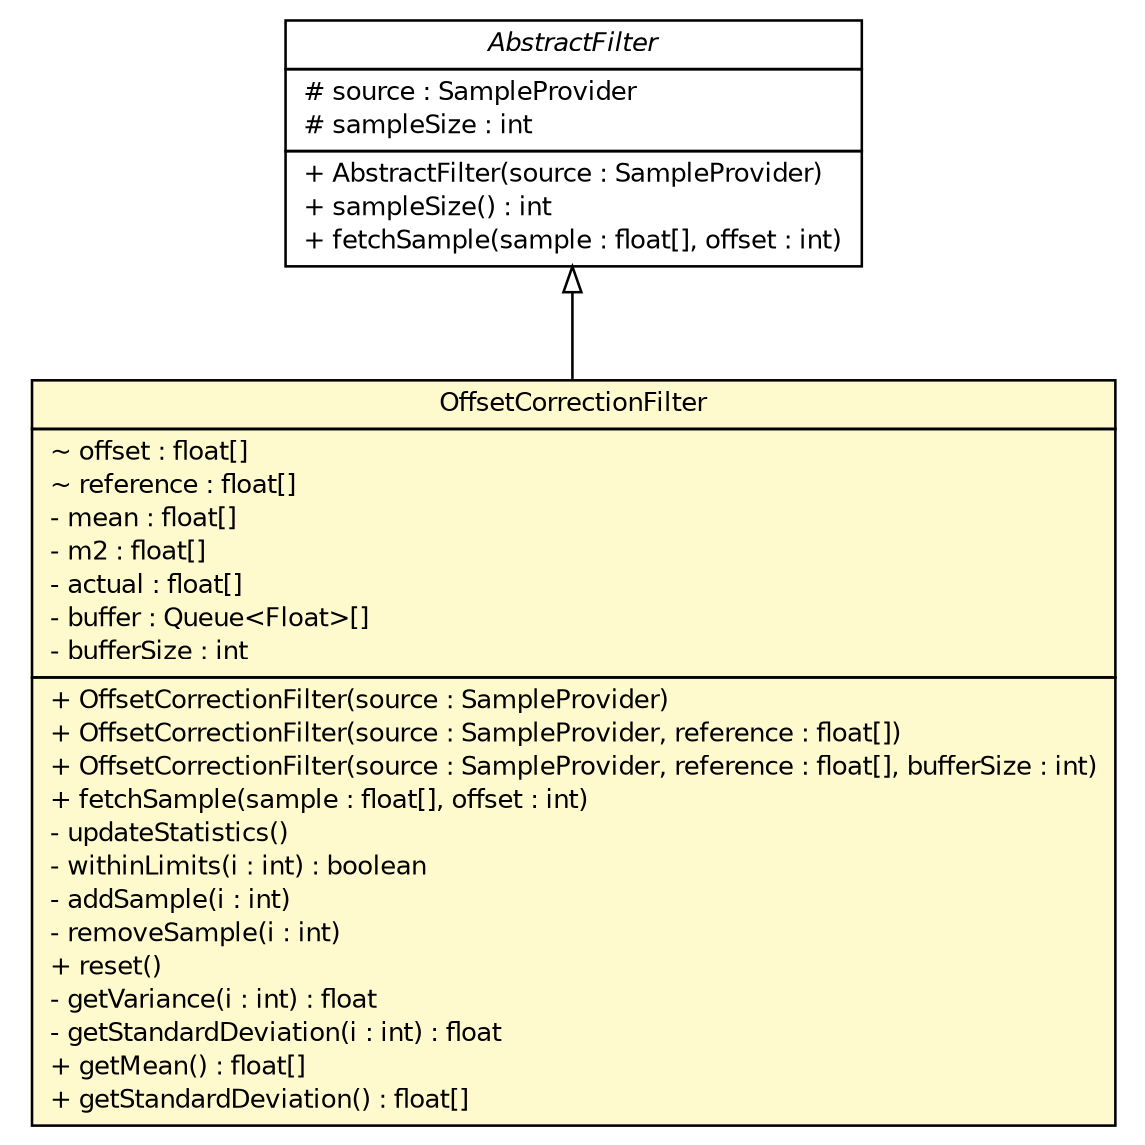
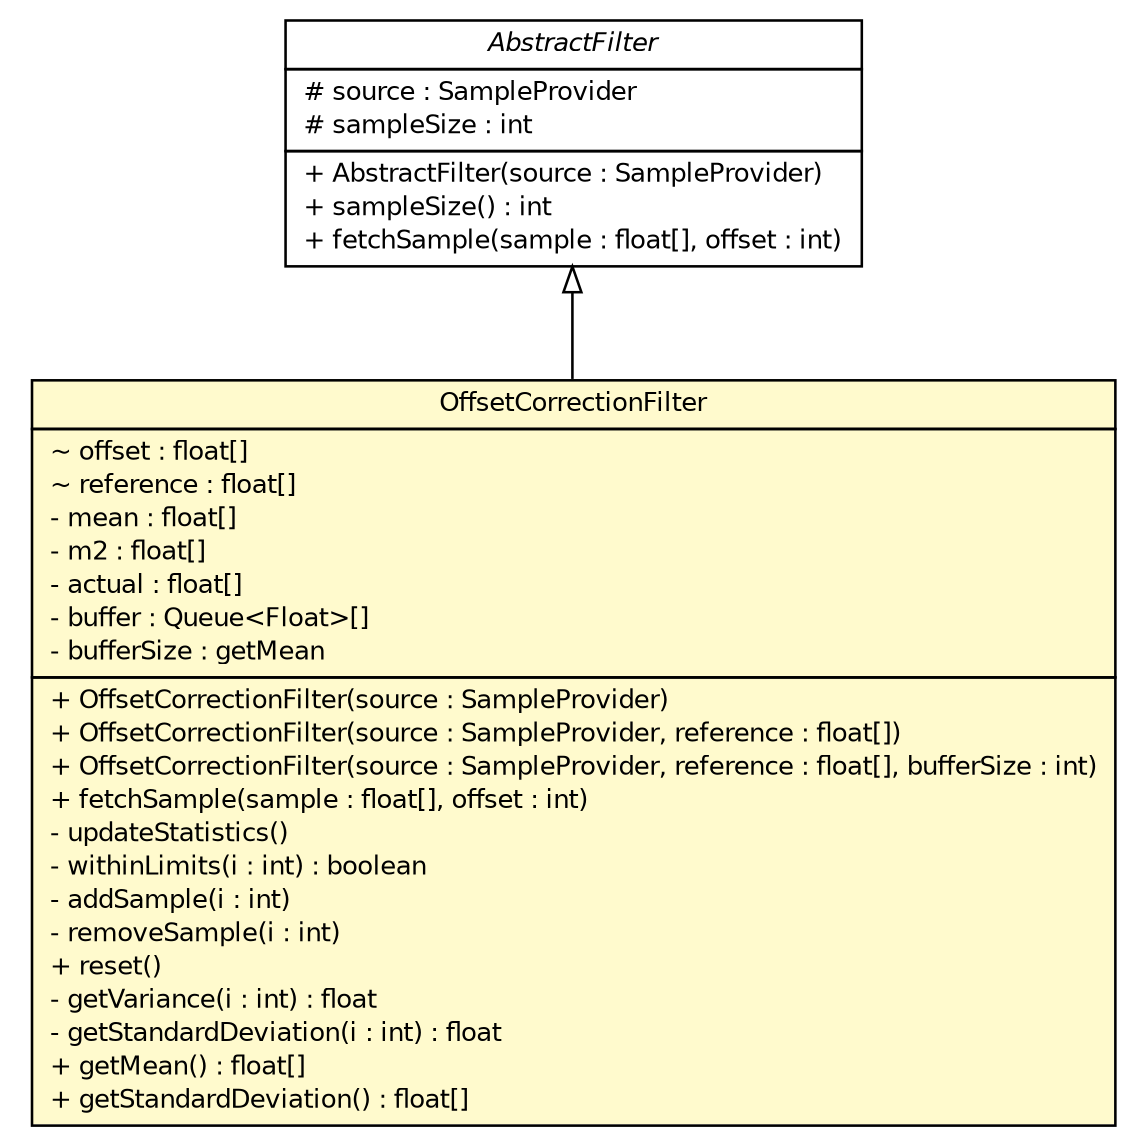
(150, 652) -> (188, 652)
